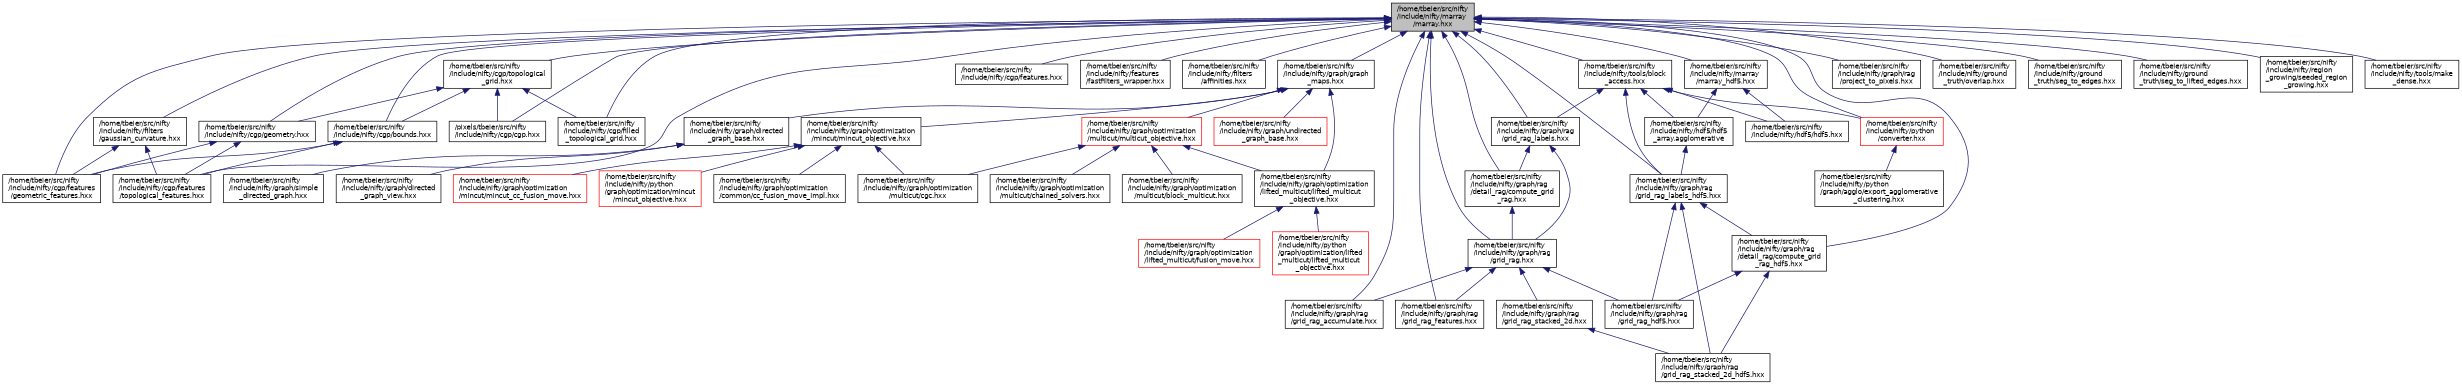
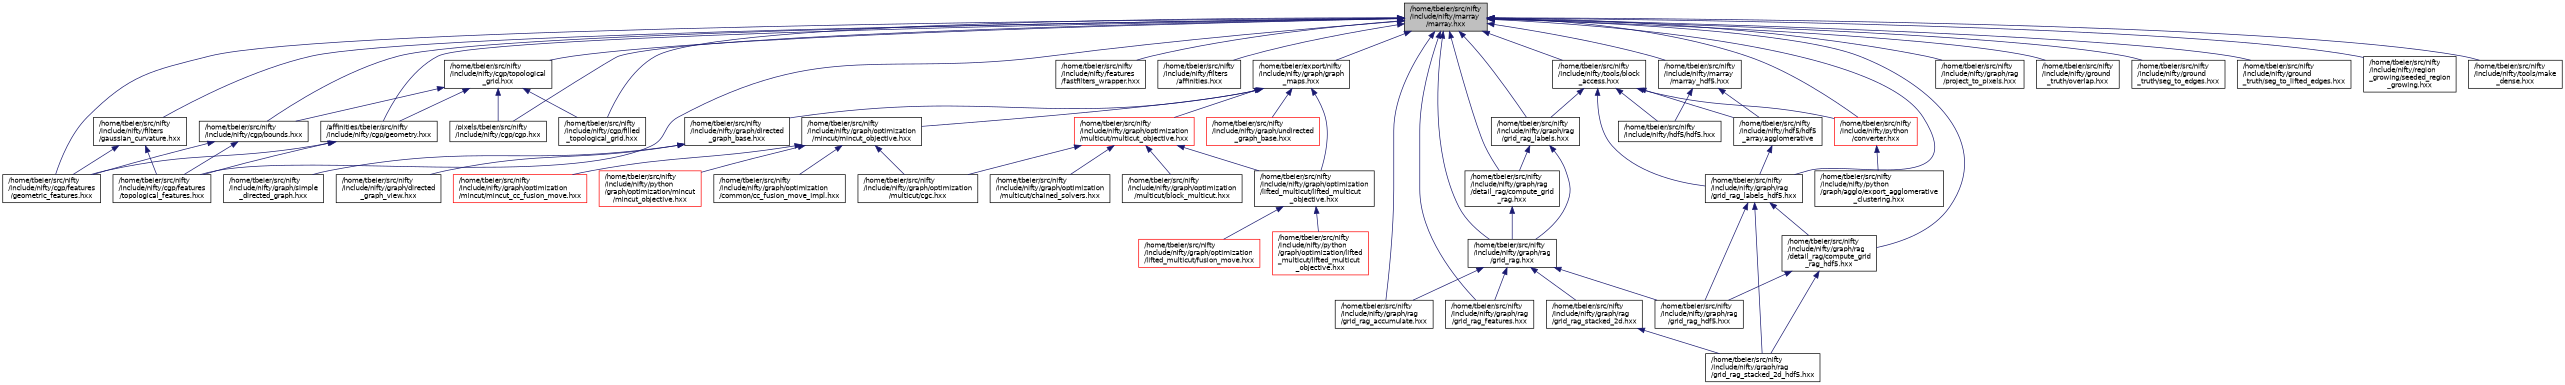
(1012, 74) -> none
(1326, 74) -> (1301, 74)
(257, 131) -> (379, 131)
